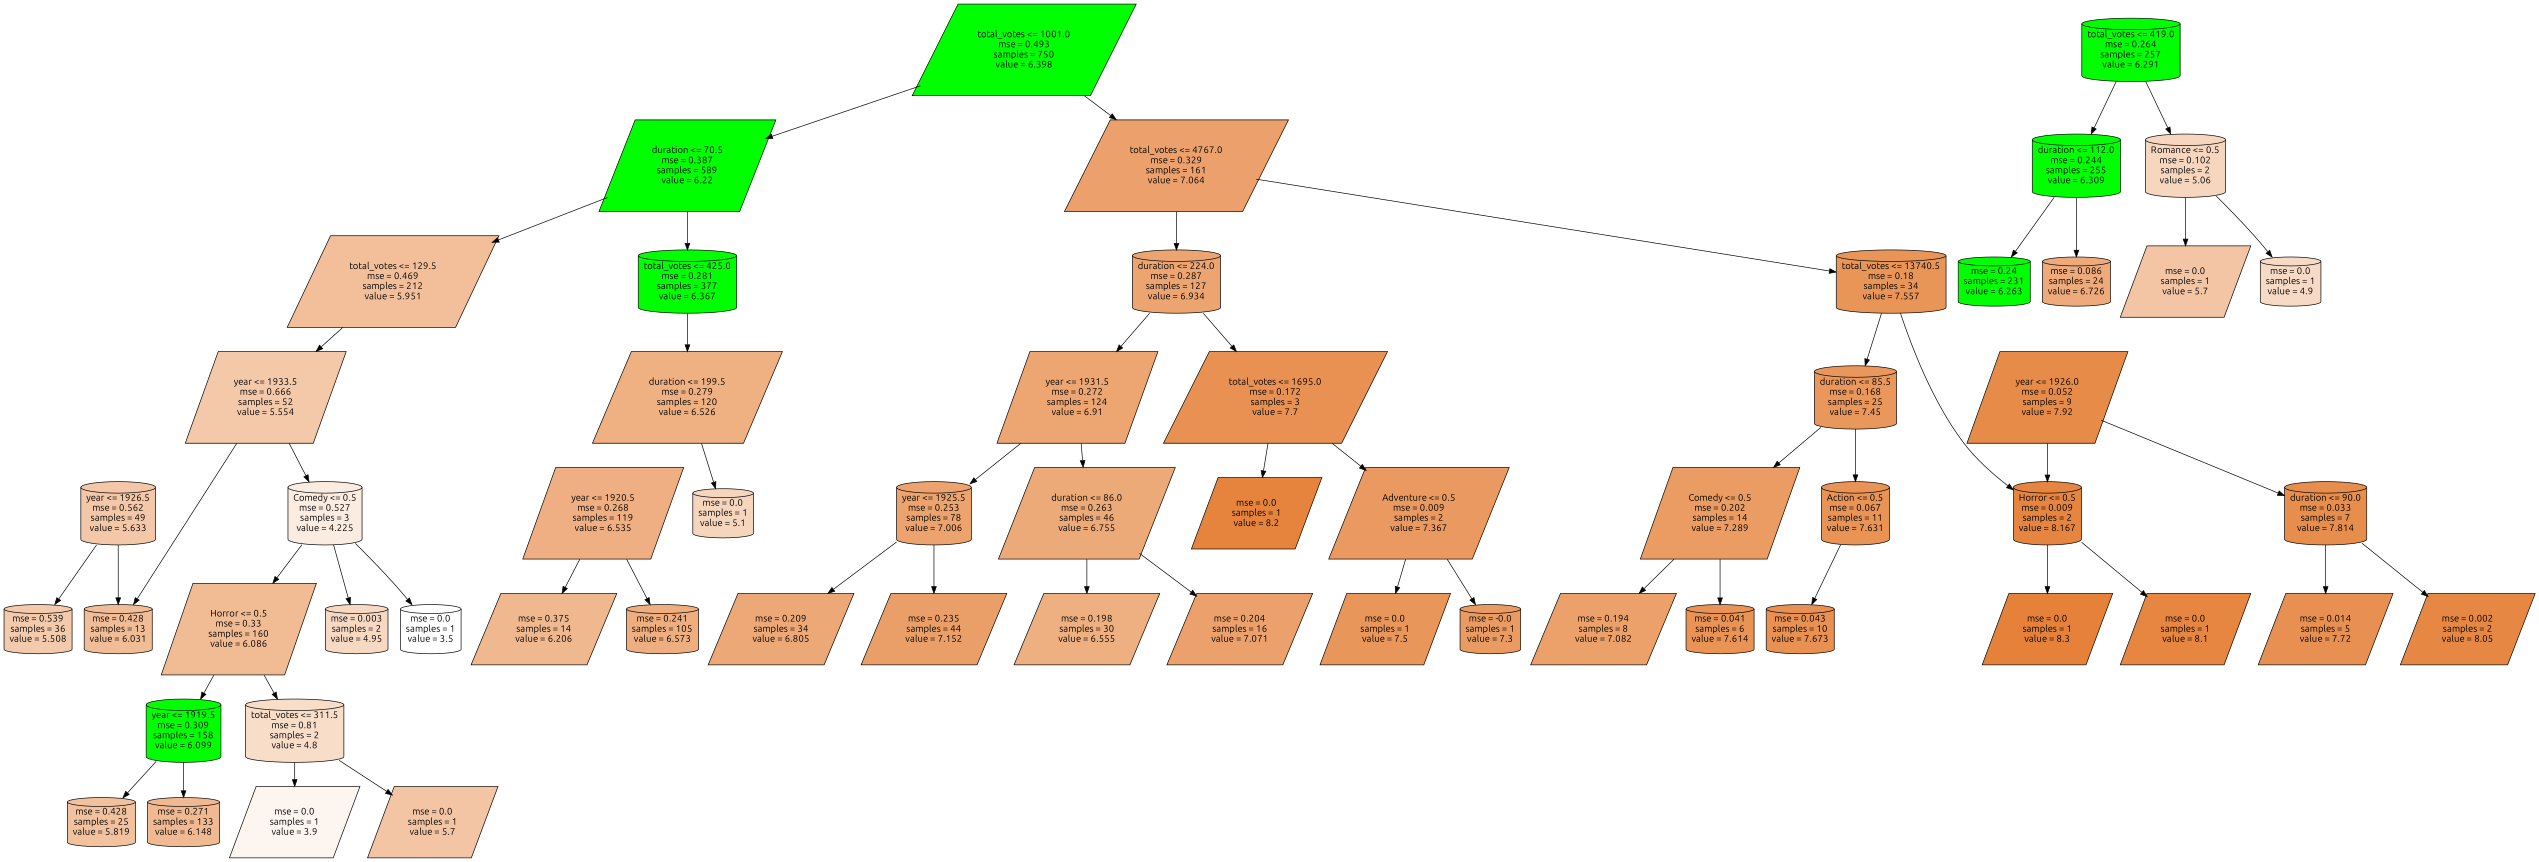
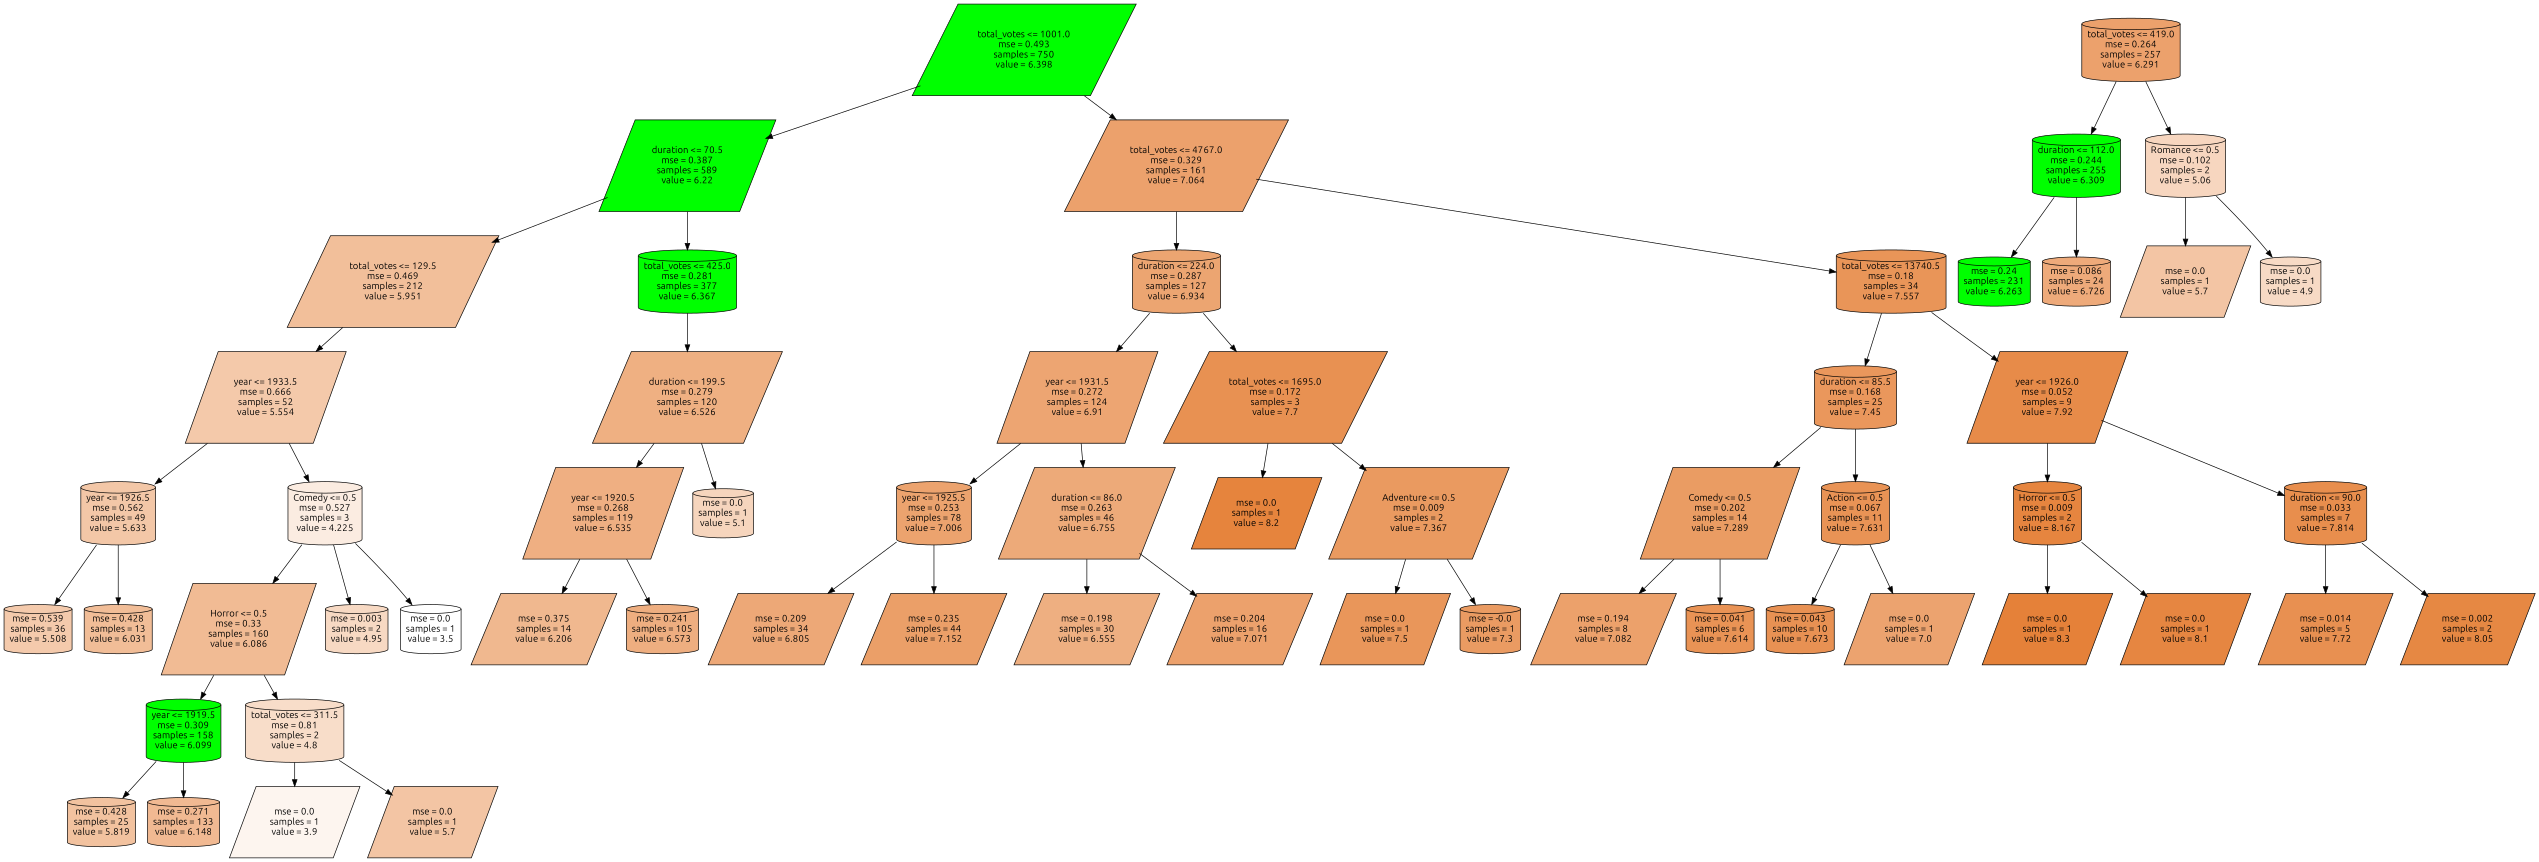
(2131, 50) -> (2131, 50)
(1941, 408) -> (1962, 335)
none -> (647, 453)
(187, 521) -> (184, 462)
none -> (1909, 629)
